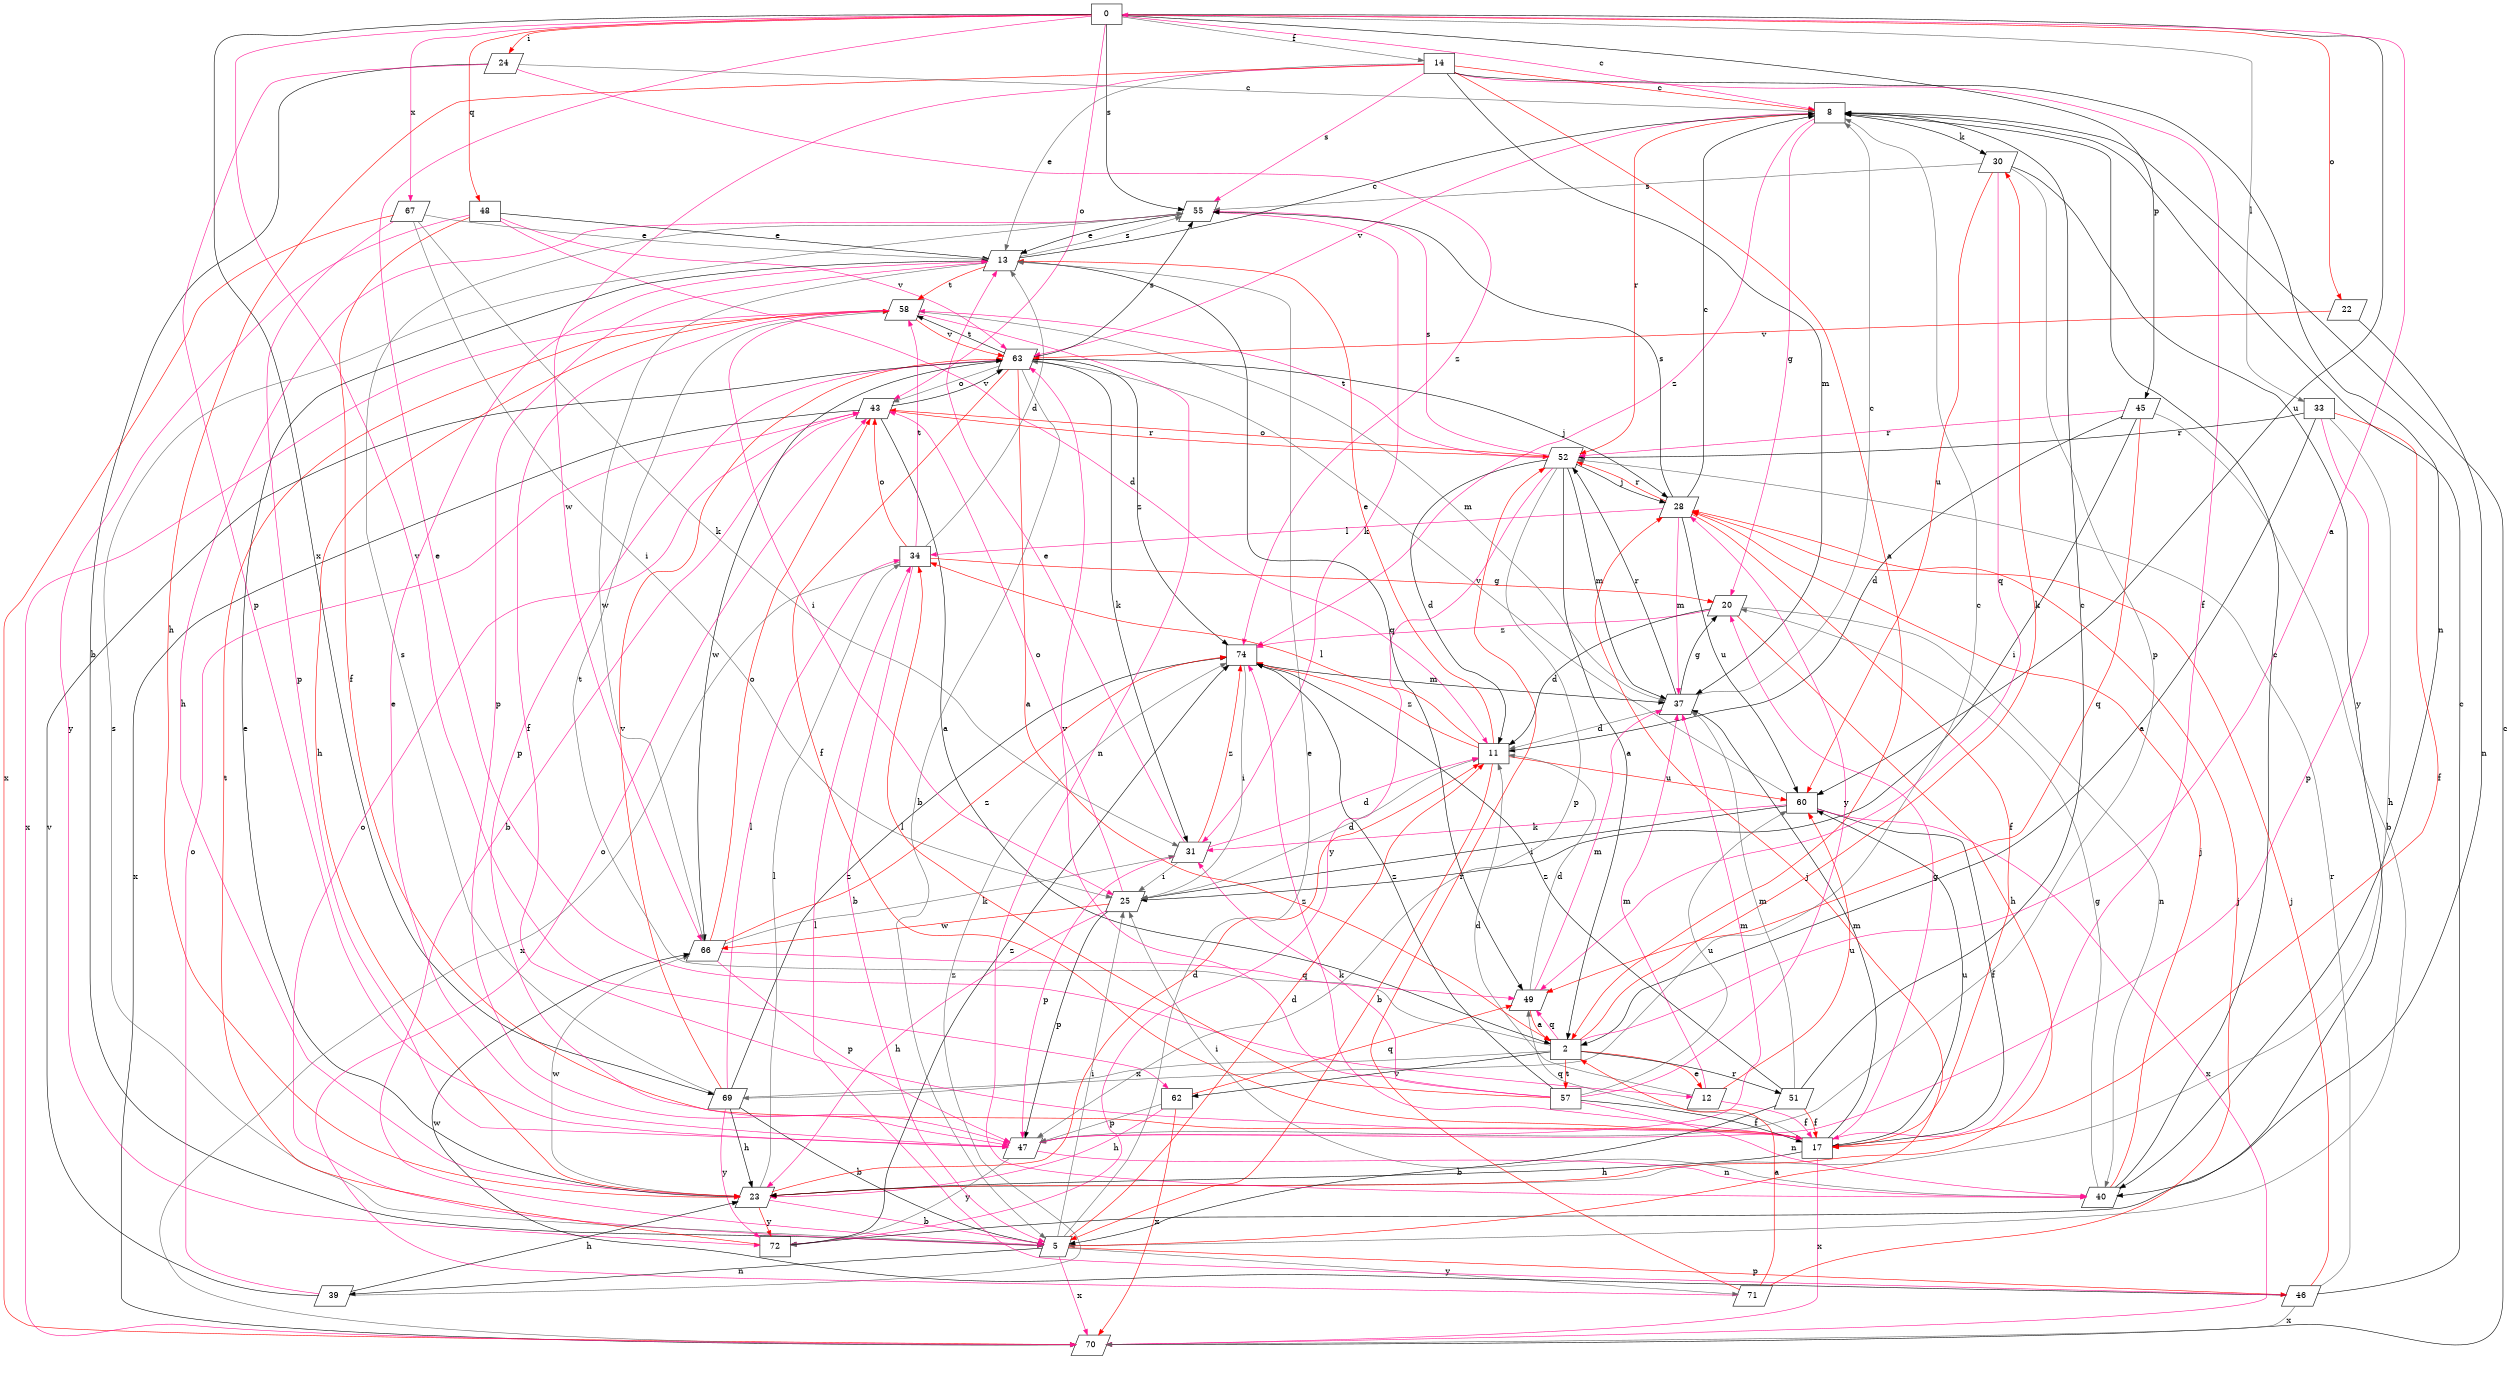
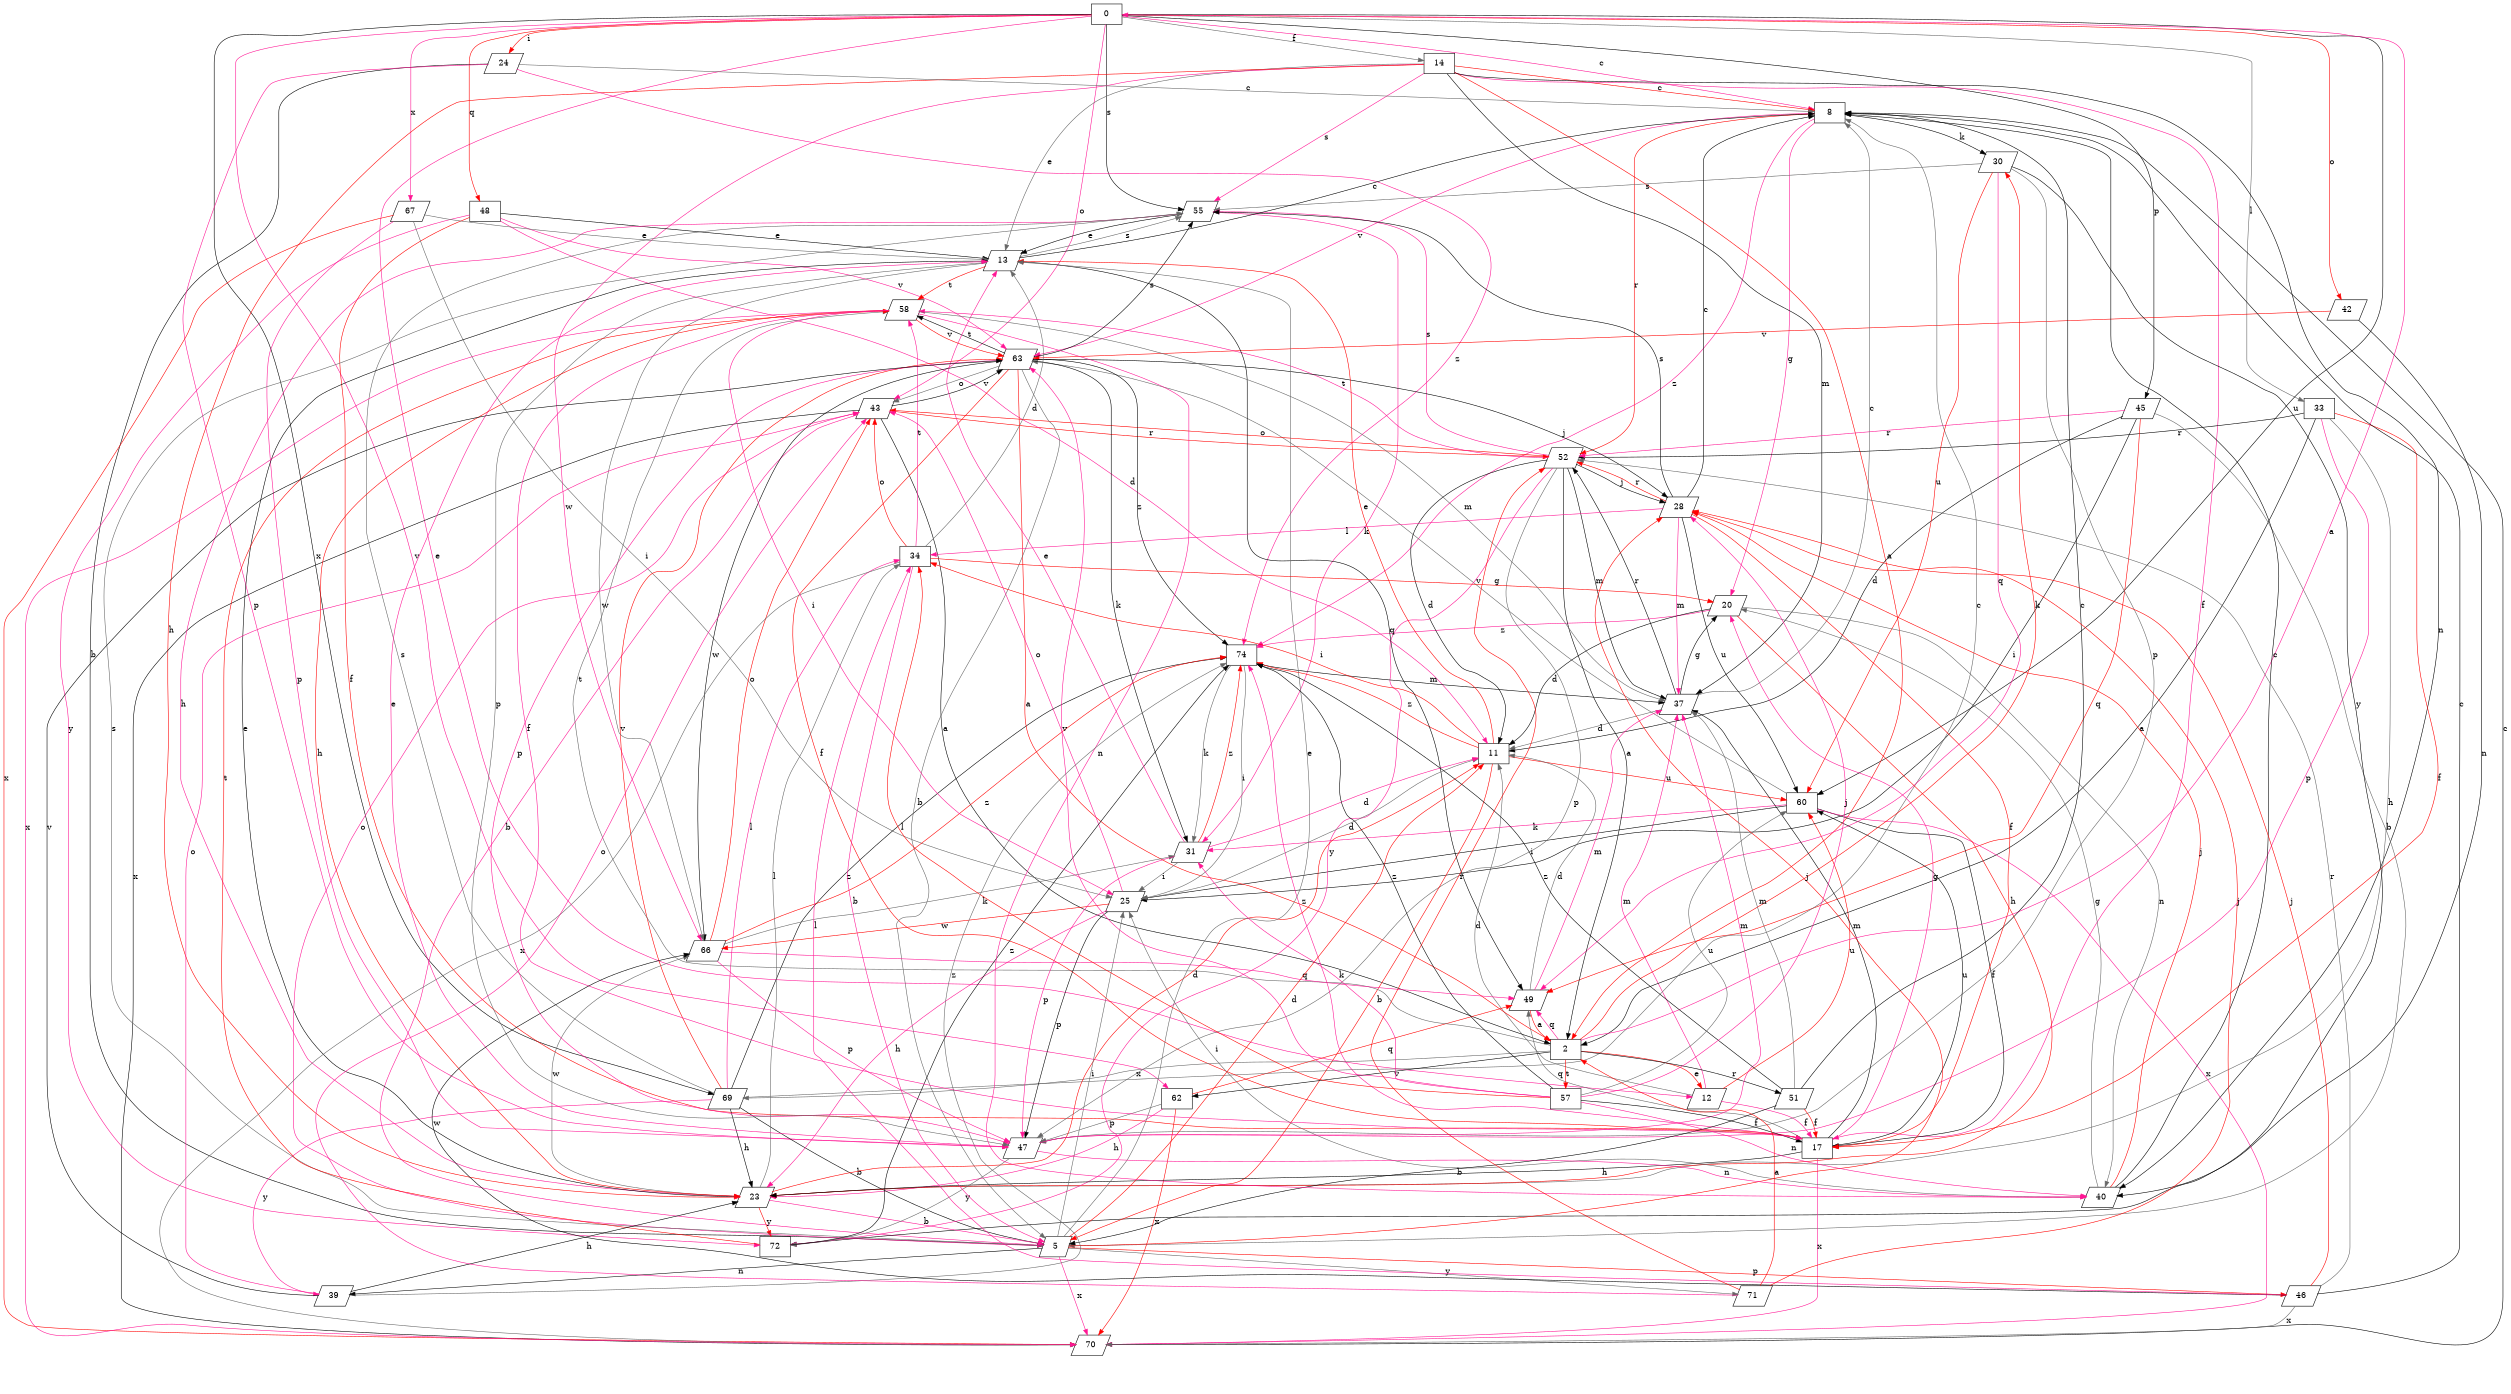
(2347, 310) -> (2347, 310)
(762, 576) -> (1203, 748)
(1322, 655) -> (1322, 655)
(493, 734) -> (493, 734)
(1846, 803) -> (1846, 803)
(722, 1177) -> (409, 1121)
